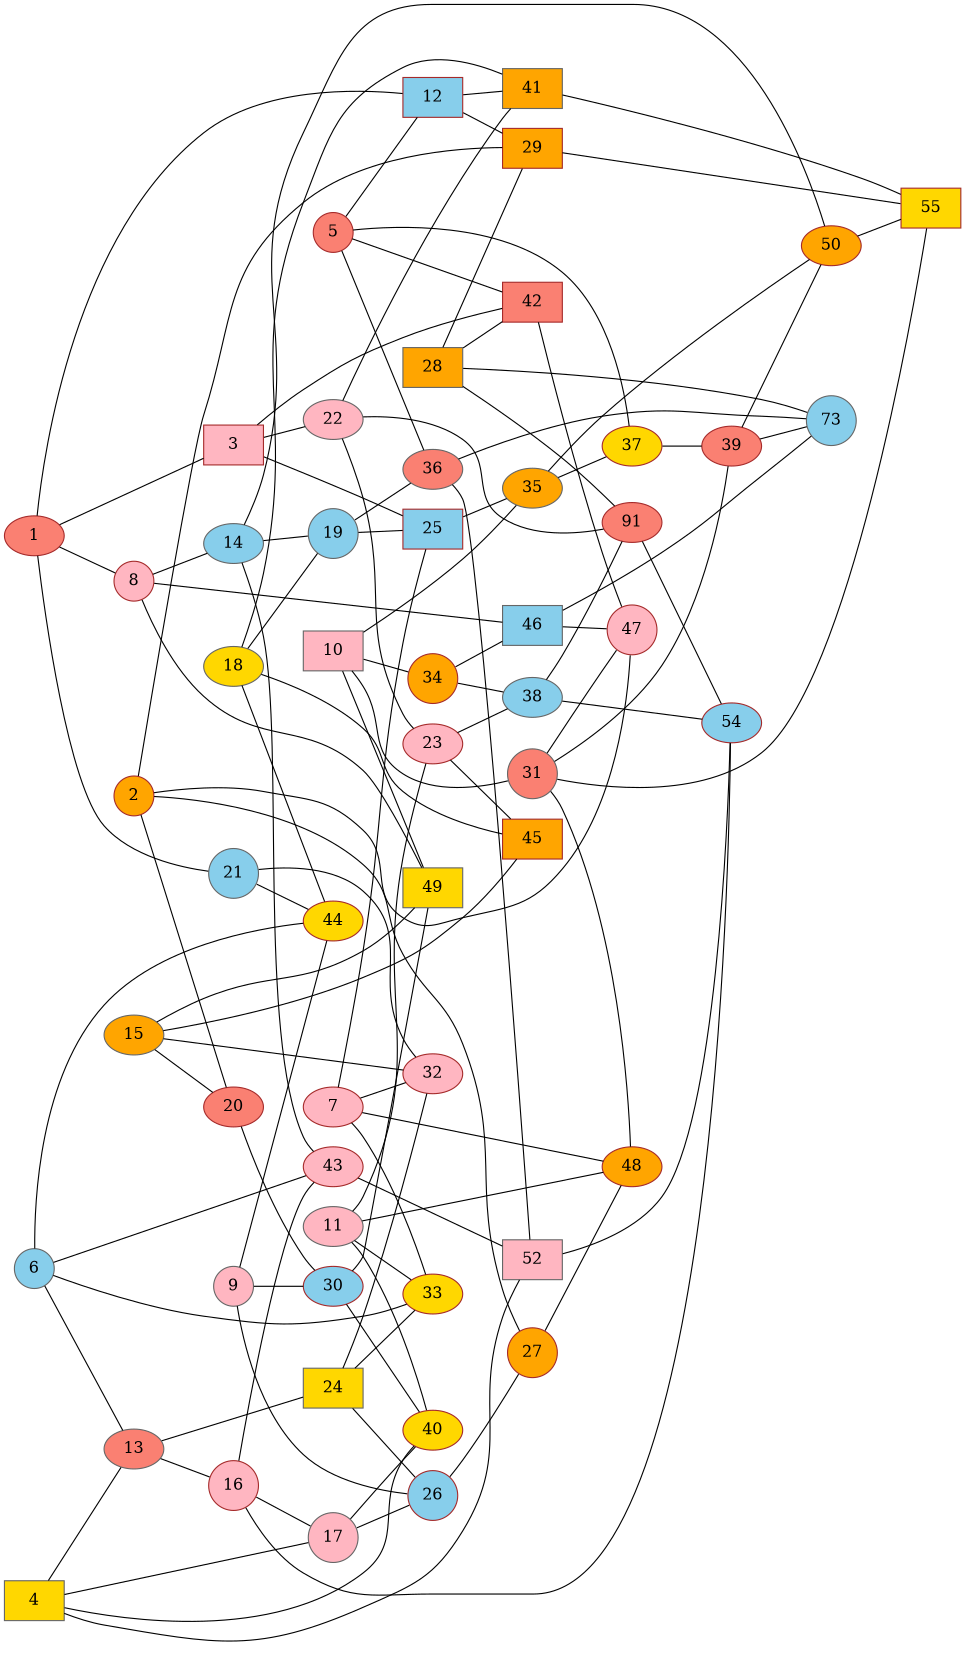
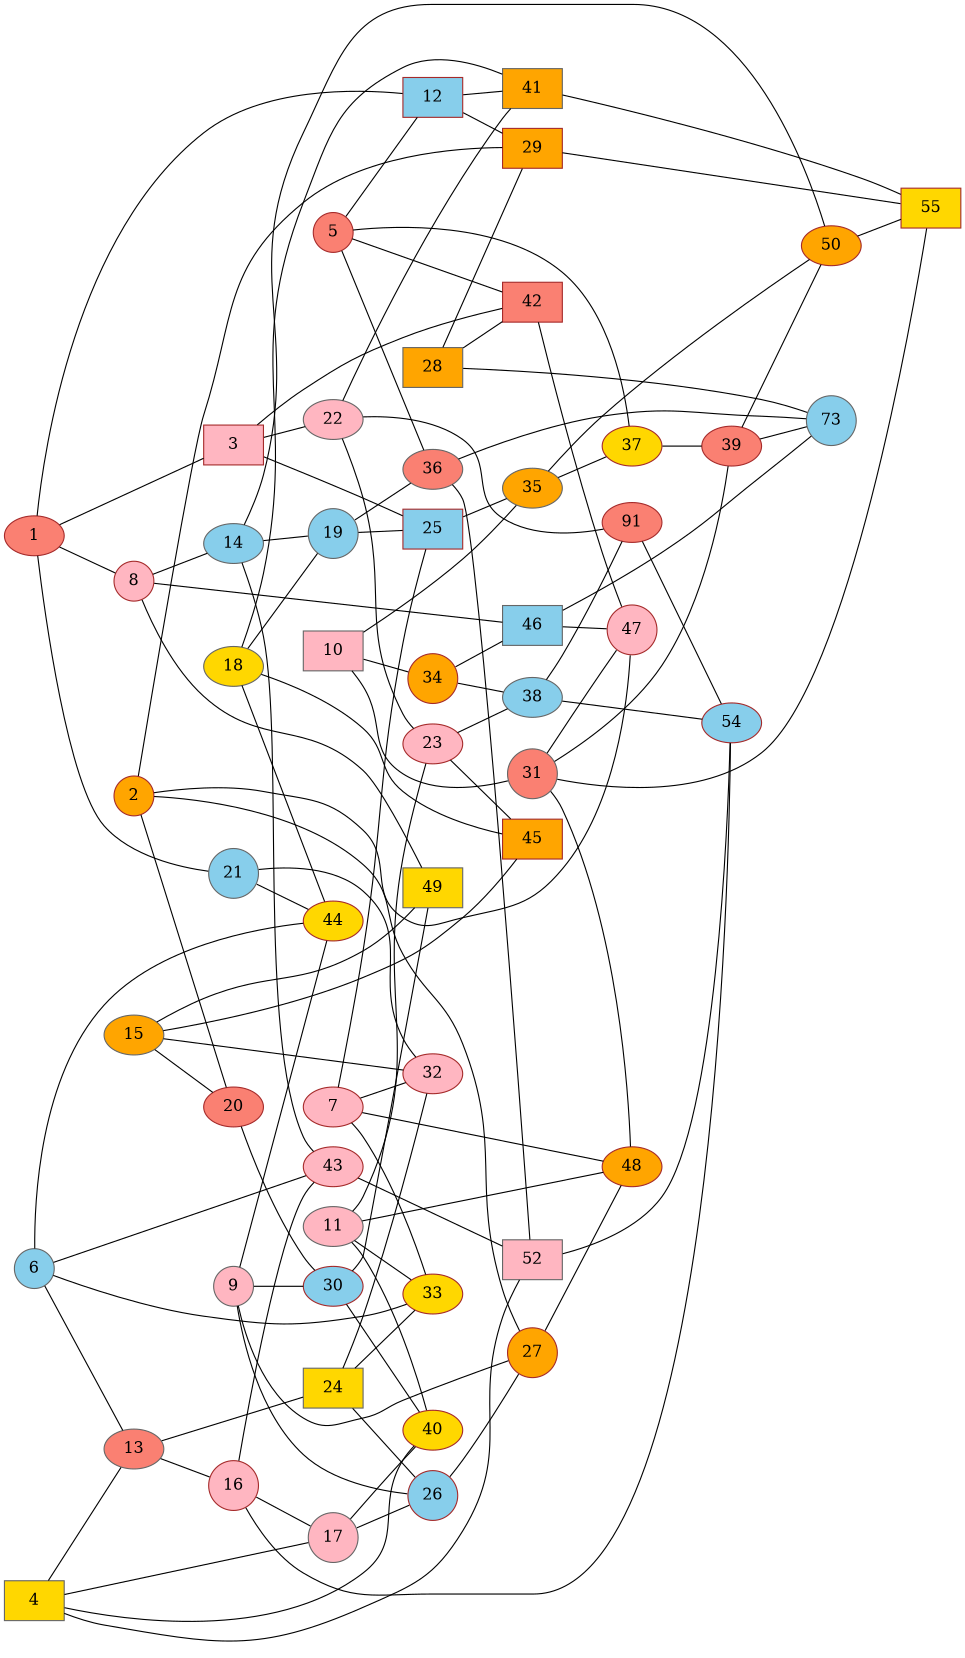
(542, 442) -> none
(393, 794) -> none
none -> (344, 1423)
